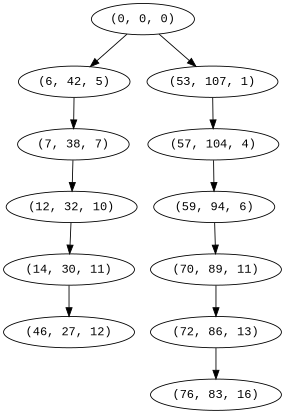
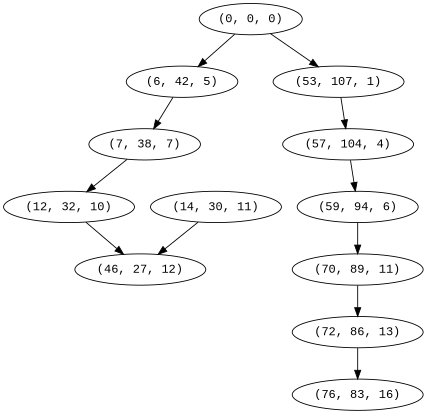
(71, 234) -> (101, 235)
